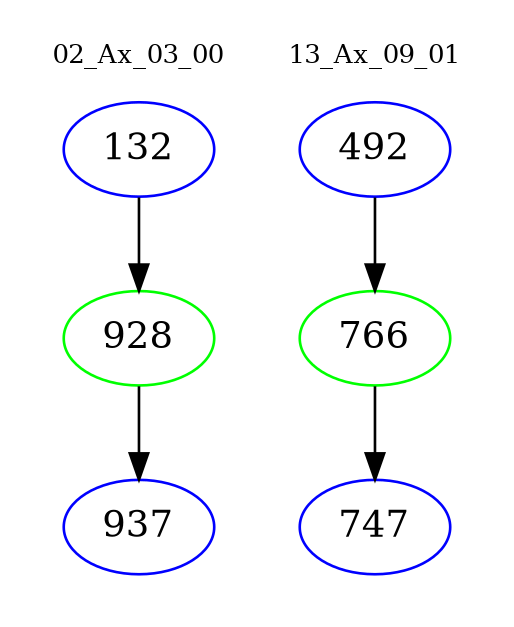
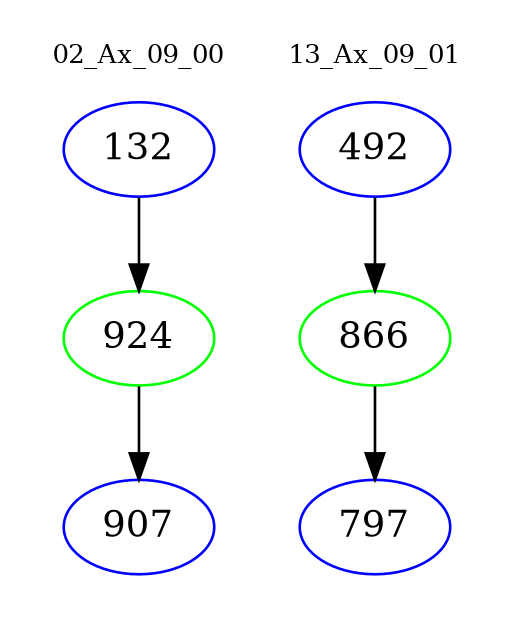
(139, 56) -> (139, 56)
(139, 338) -> (139, 338)
(375, 338) -> (375, 338)
(139, 527) -> (139, 527)
(375, 527) -> (375, 527)
